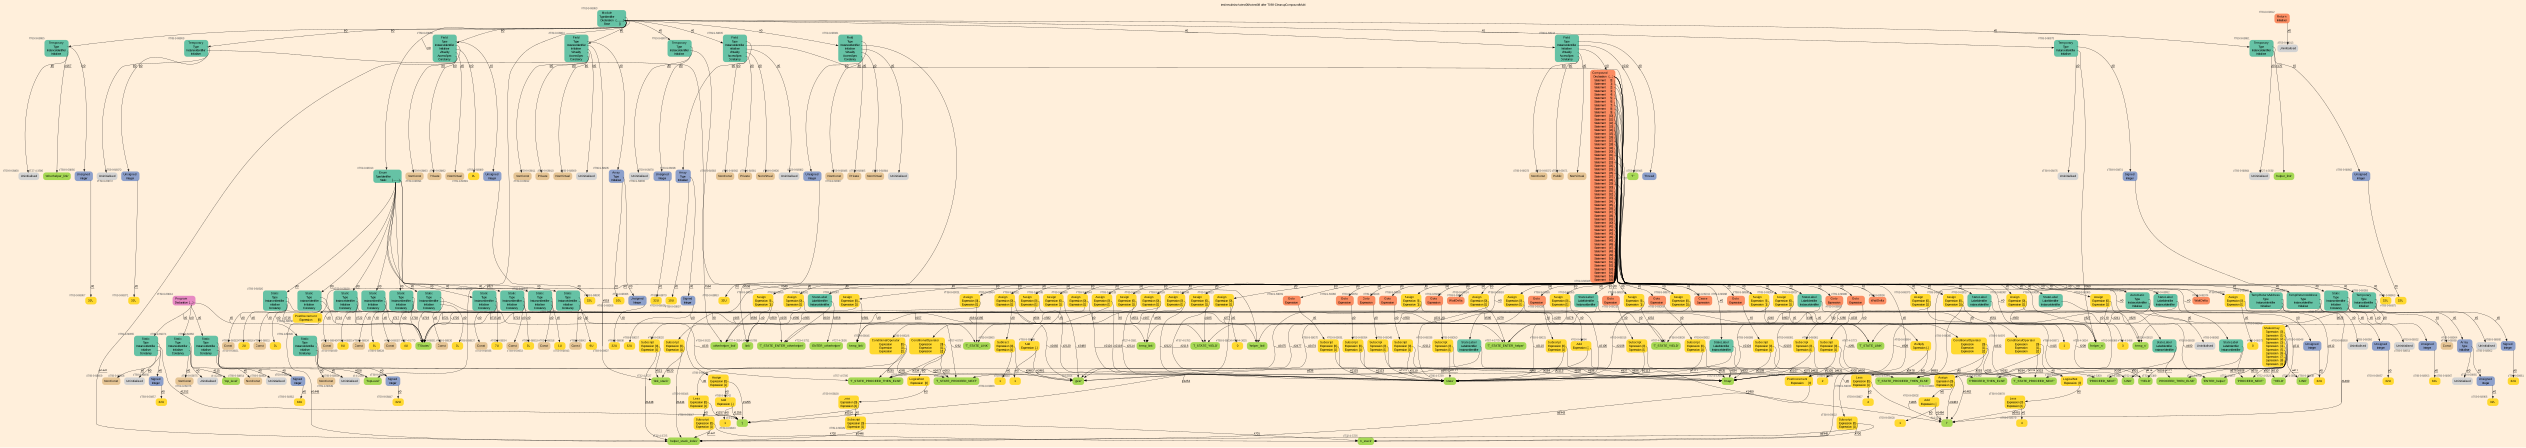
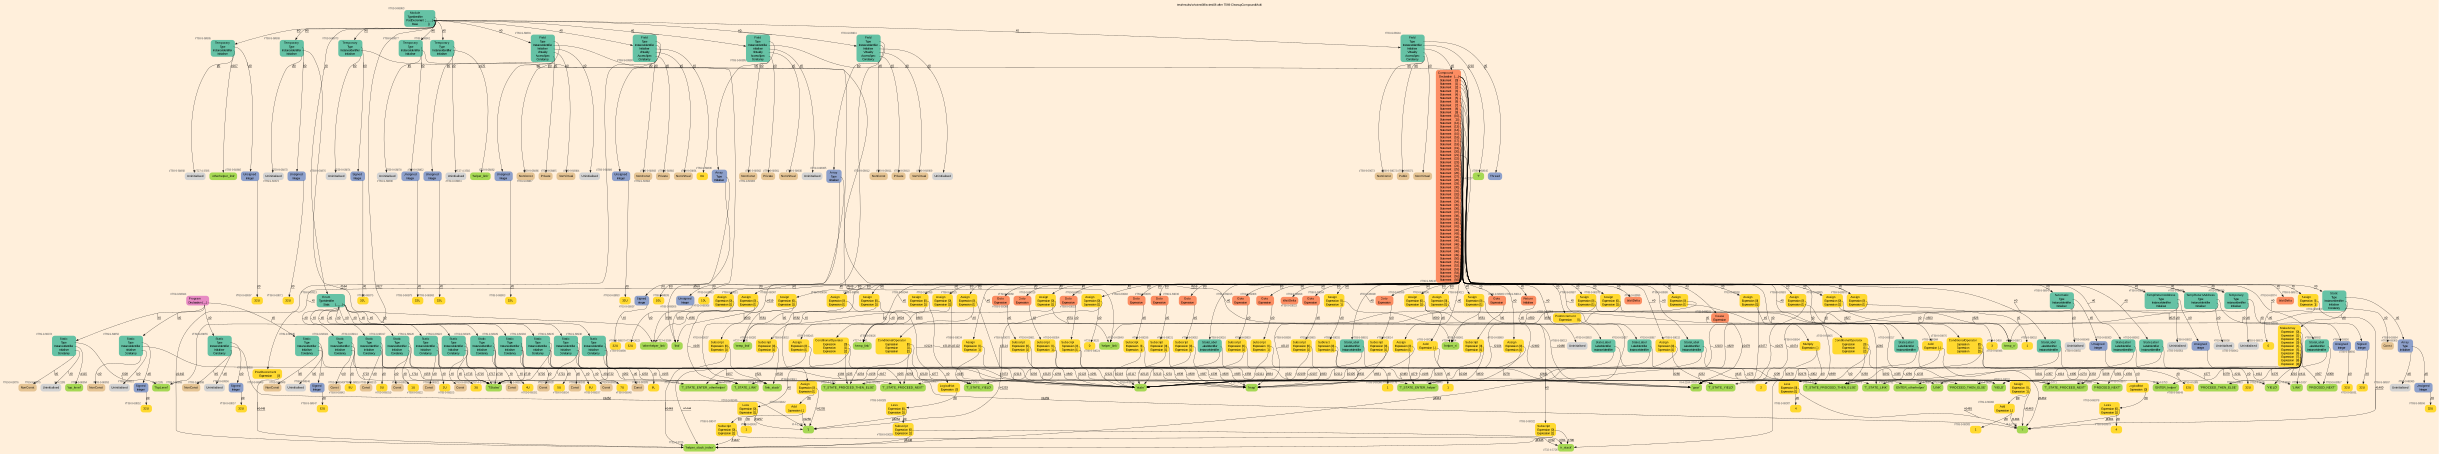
(607, 21) -> (415, 21)
(1813, 285) -> (1462, 255)
none -> (1739, 359)
(1905, 370) -> (1782, 378)
none -> (2044, 376)
